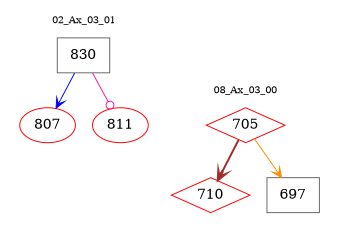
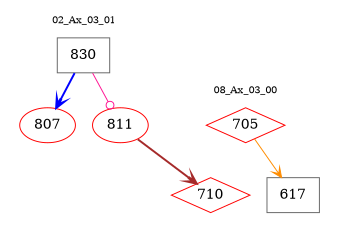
(68, 86) -> (68, 86)
(230, 156) -> (171, 164)
(293, 195) -> (293, 195)
